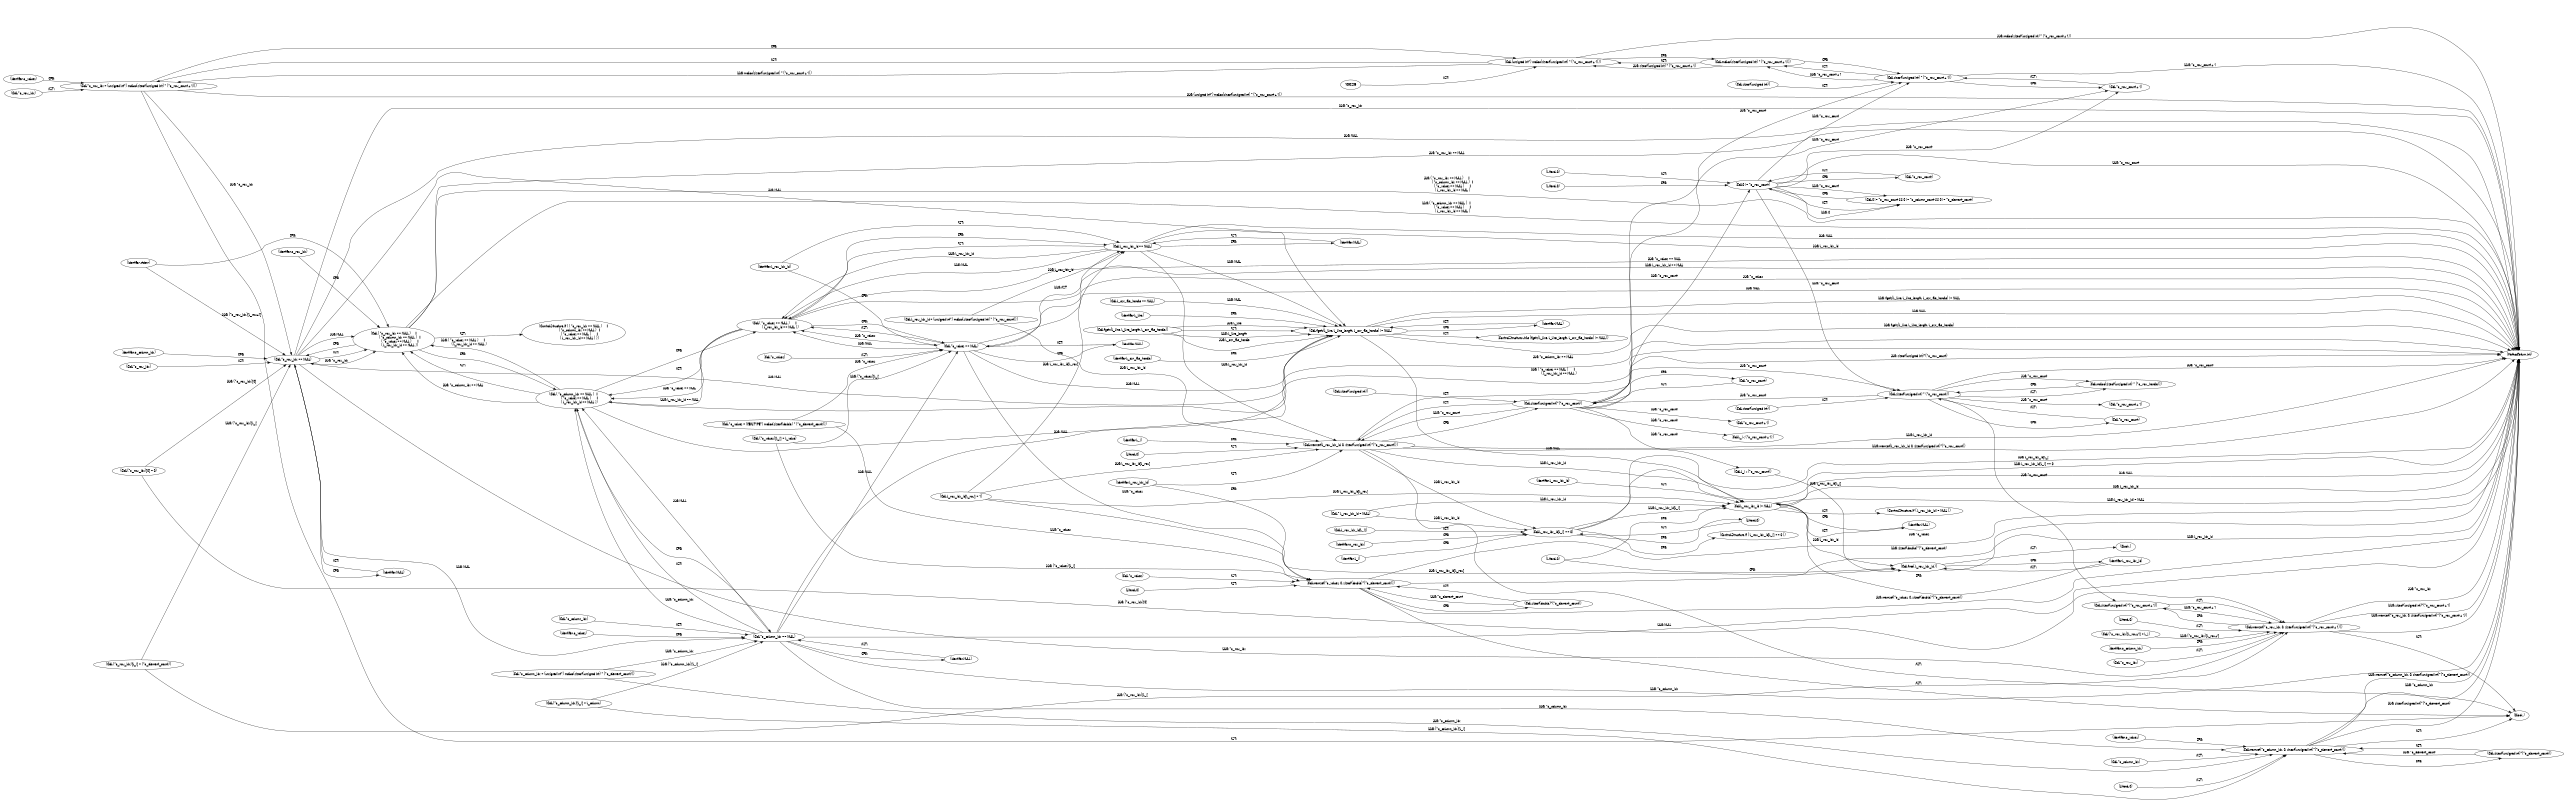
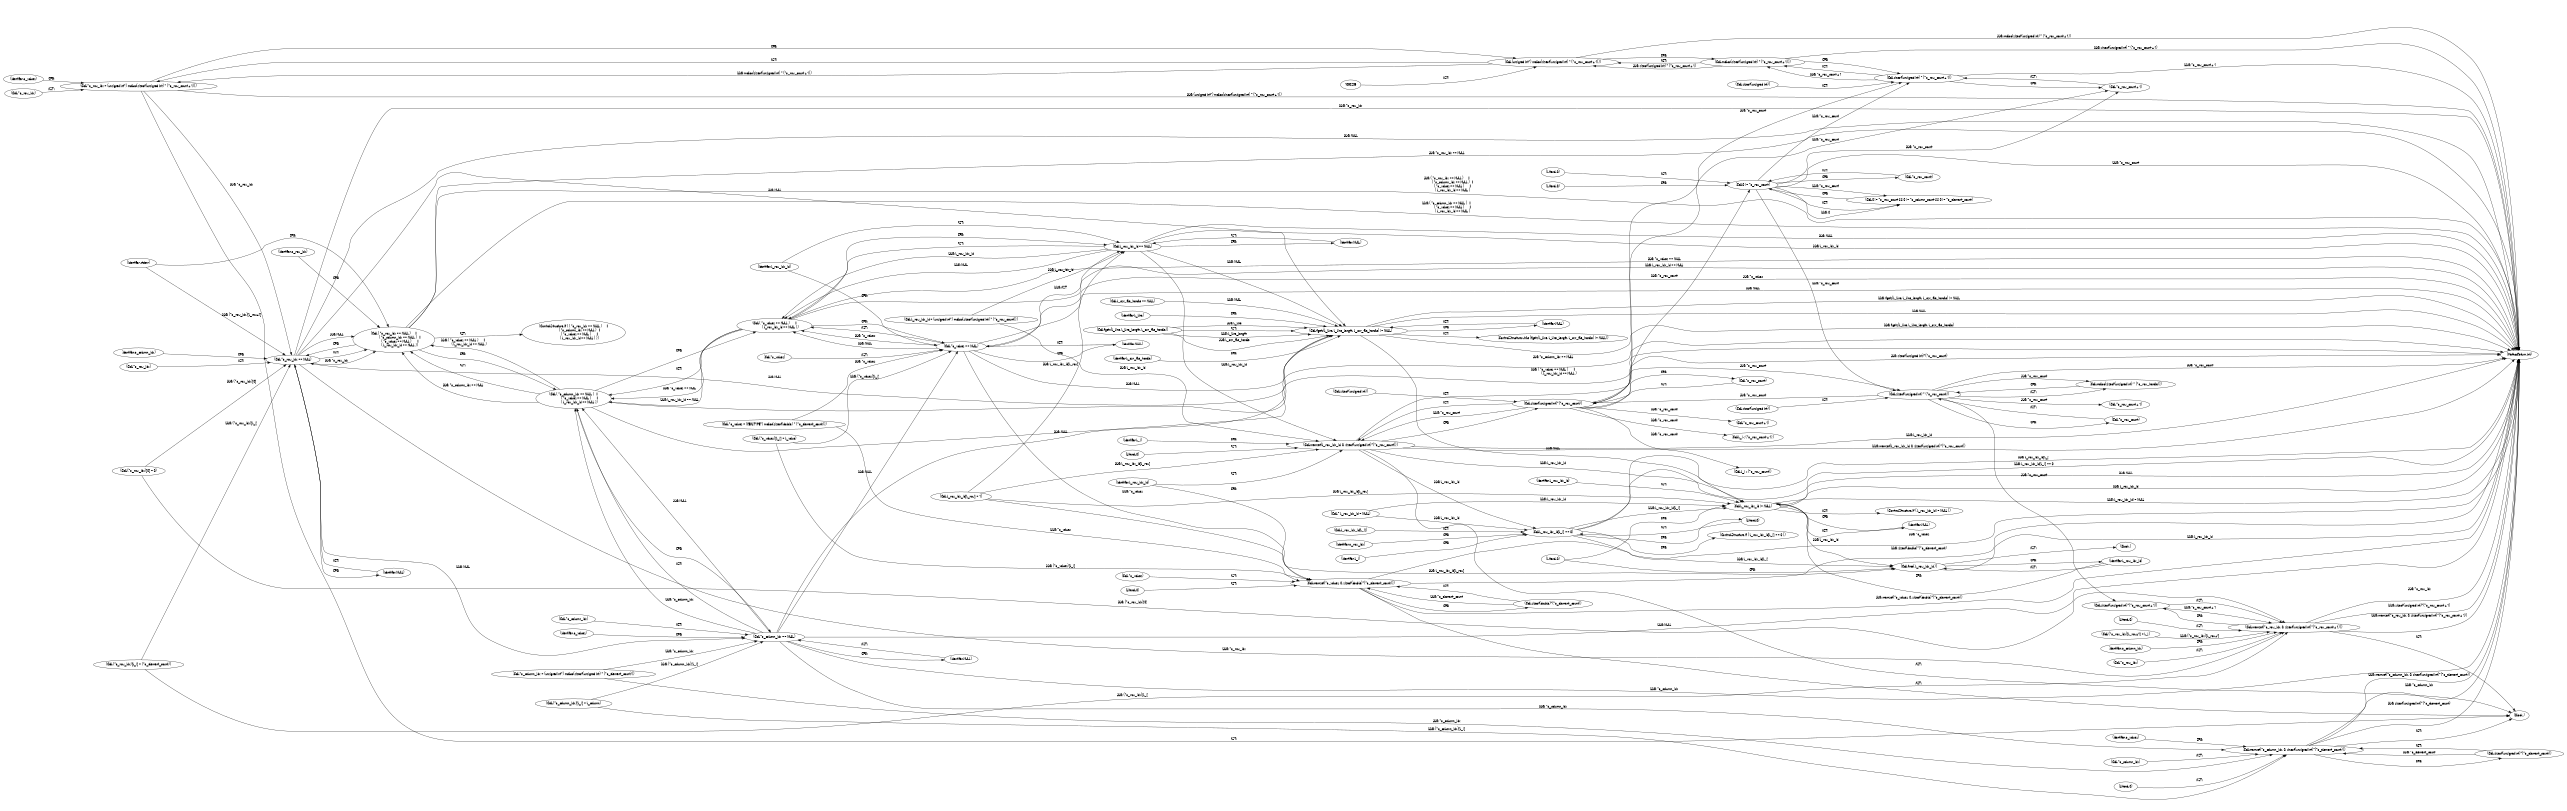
none -> (2270, 50)
(1844, 523) -> (1729, 563)
